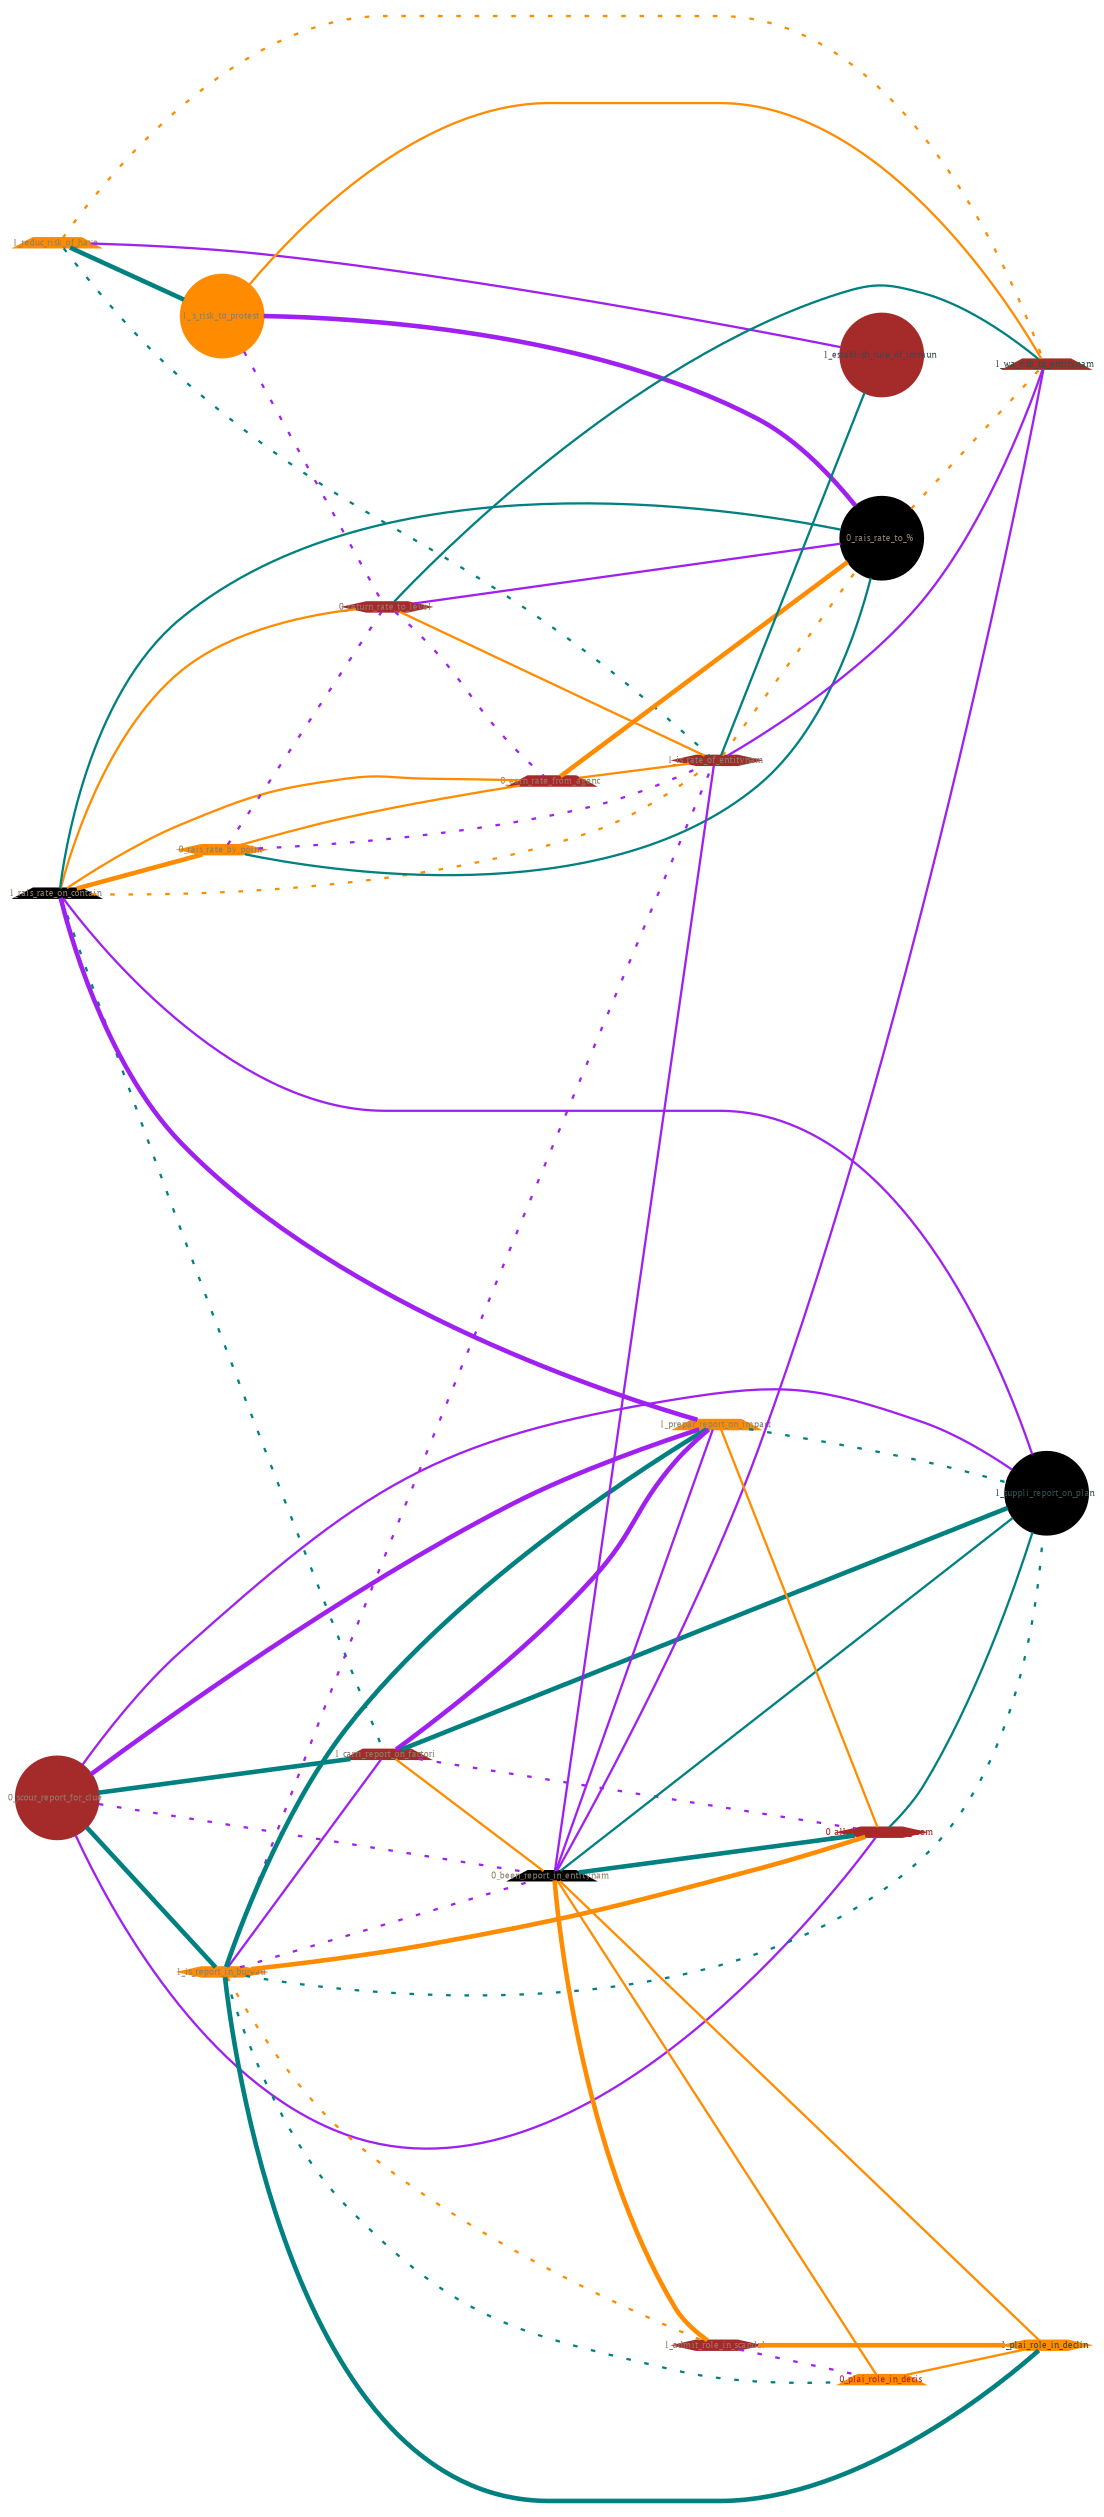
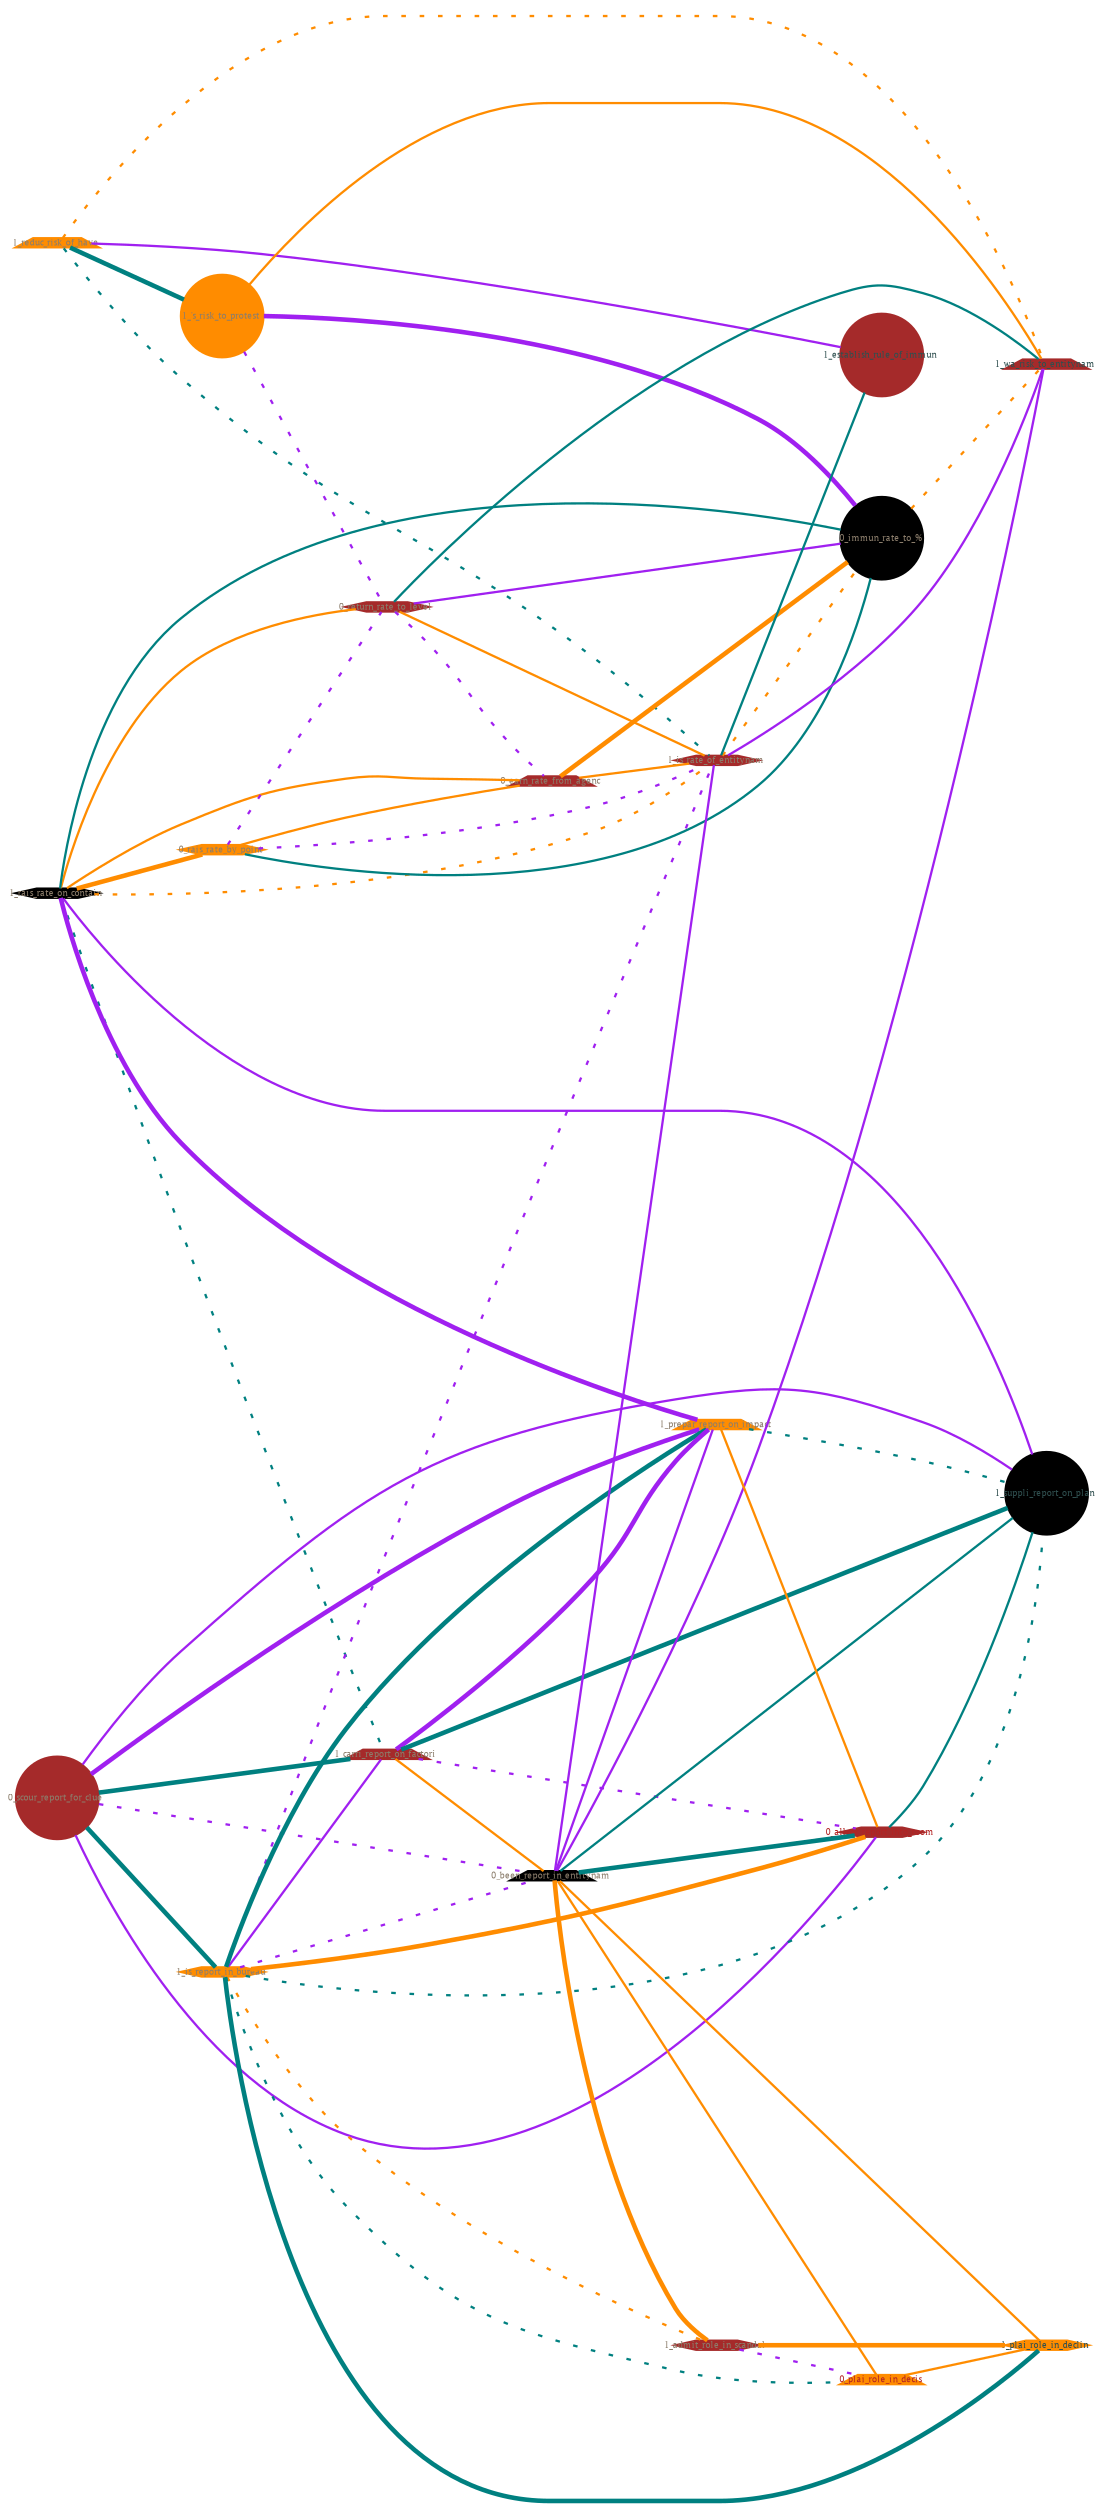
(882, 538) -> (882, 538)
(57, 893) -> (57, 893)
